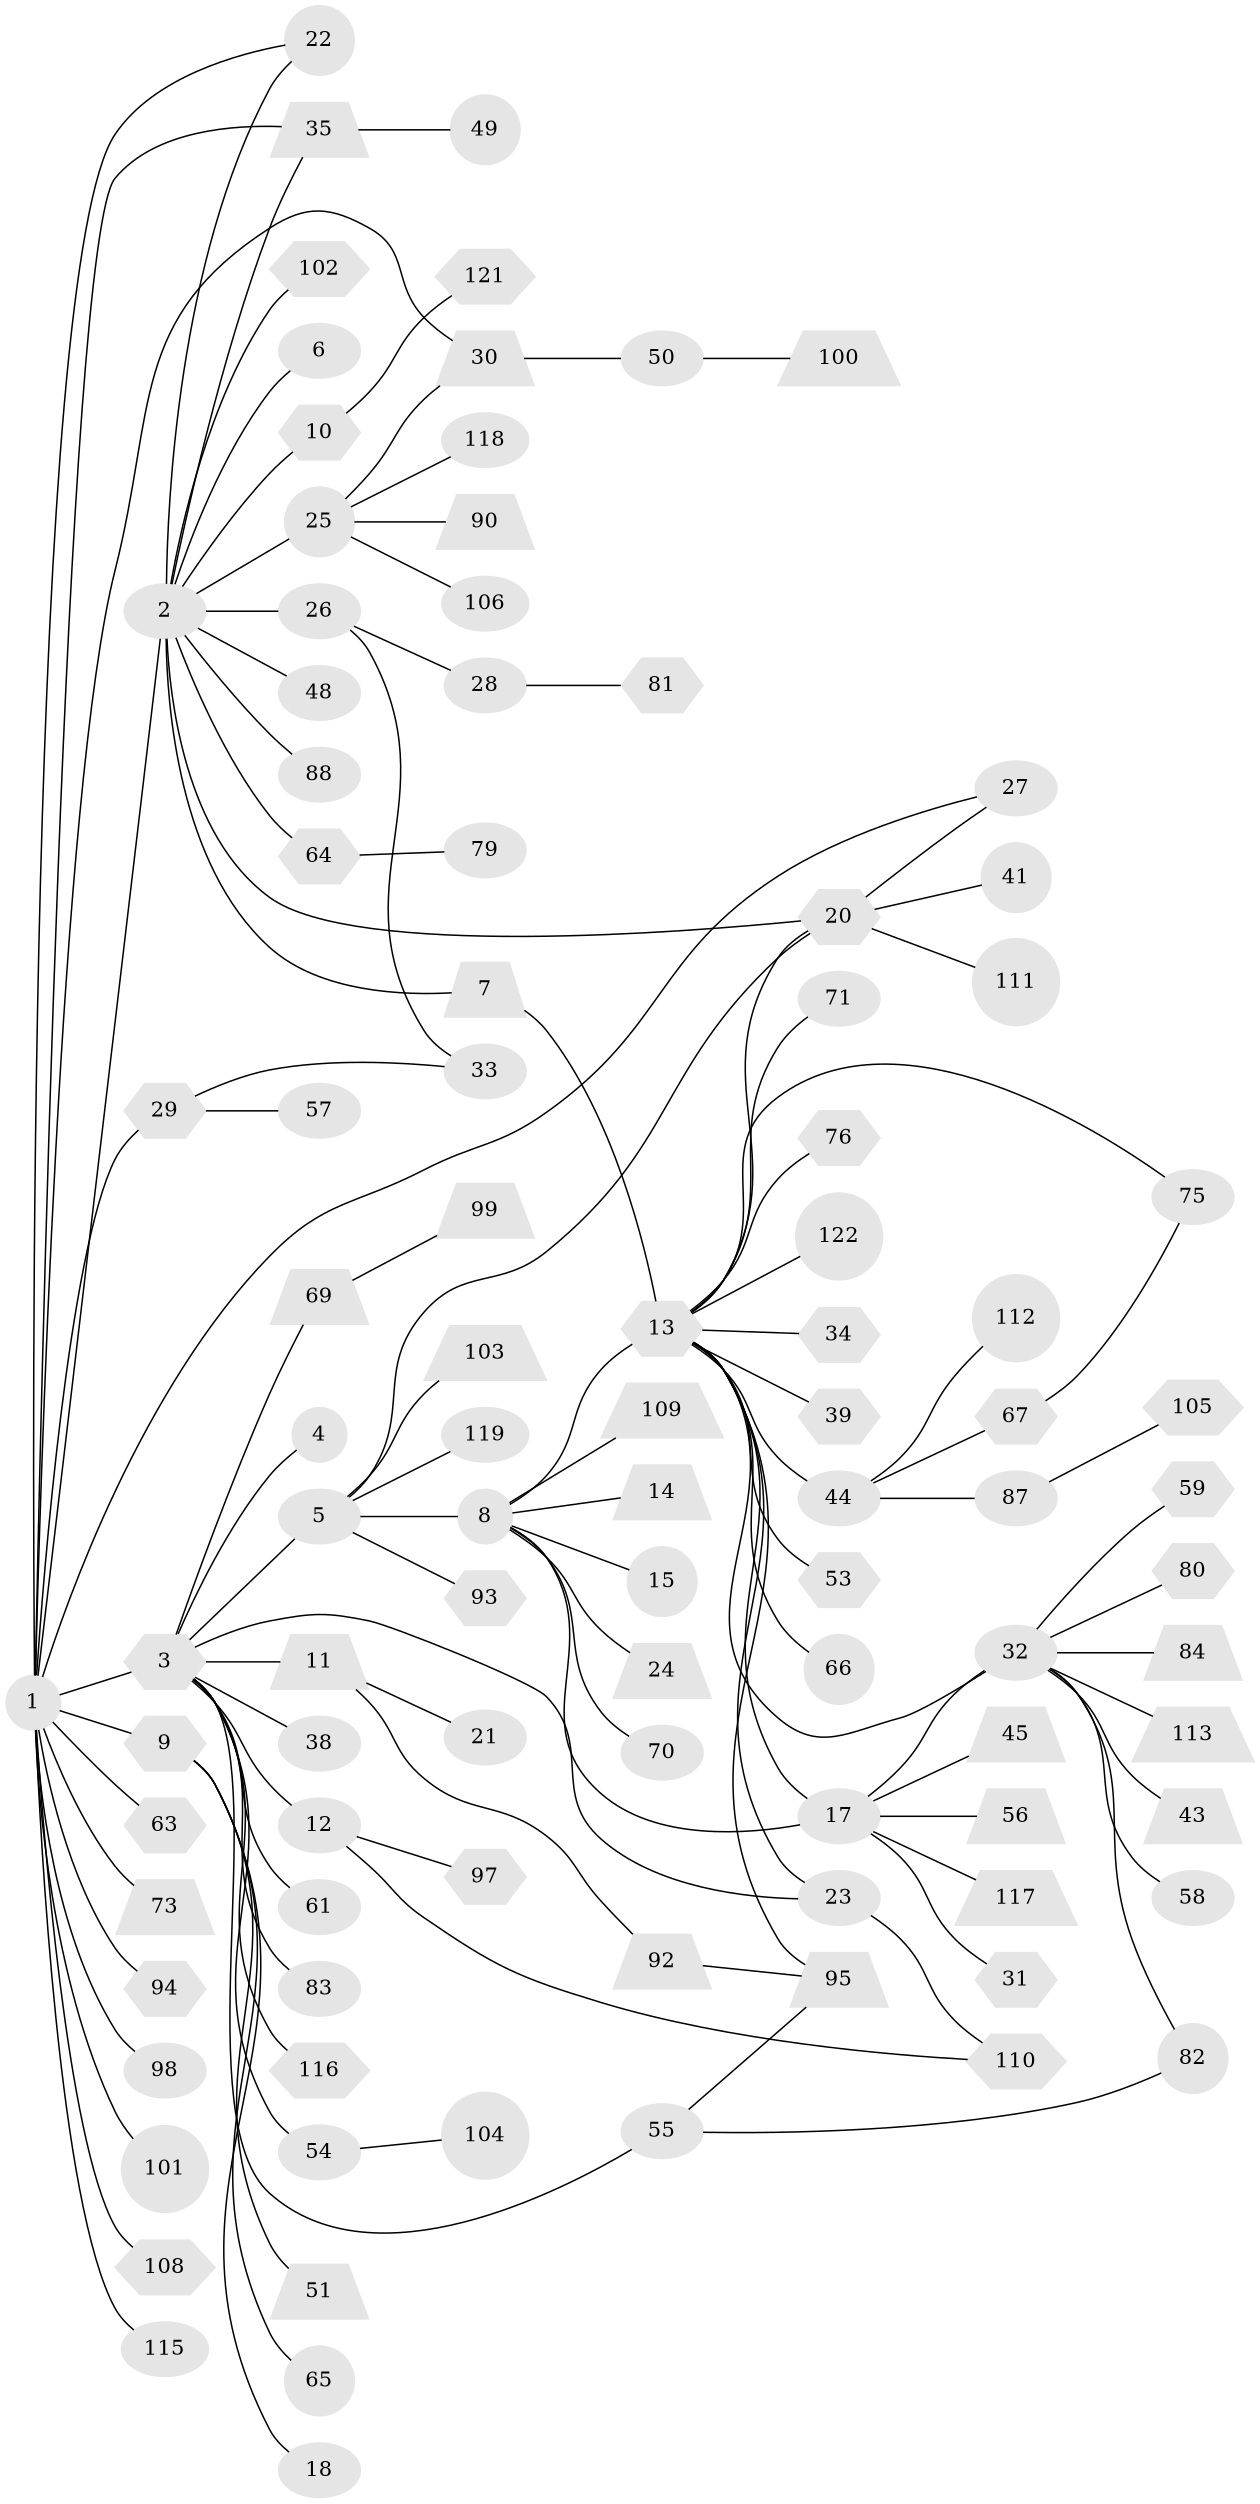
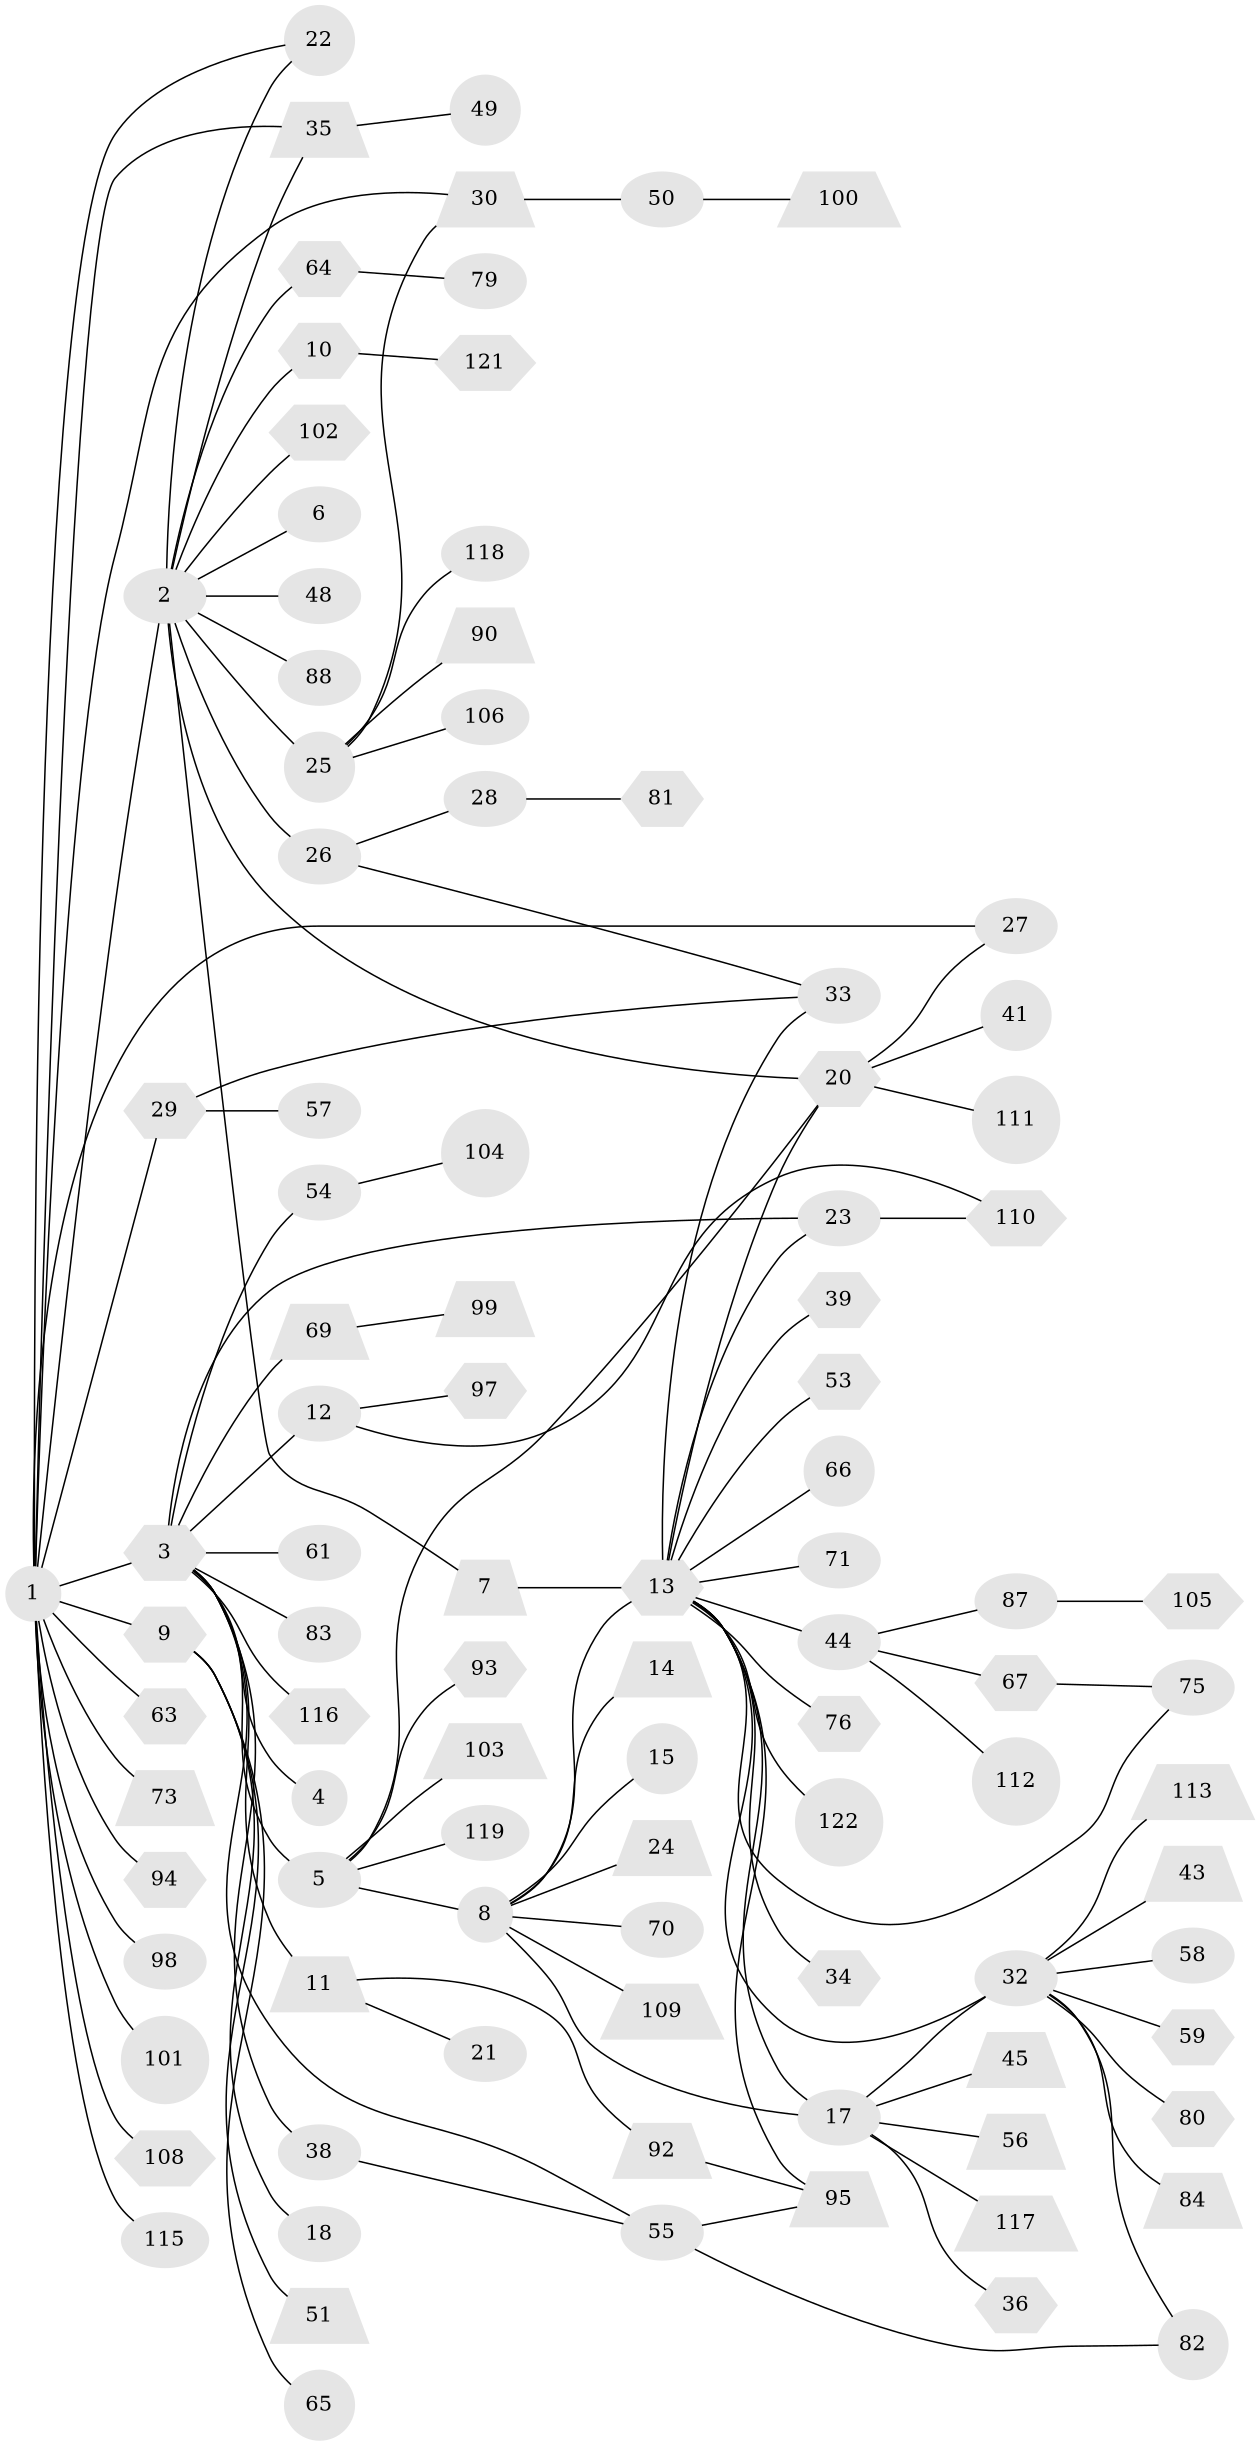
none -> (683, 1300)
(1016, 1980) -> (1016, 2305)
none -> (491, 2193)
